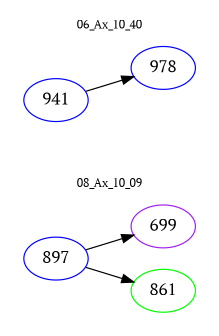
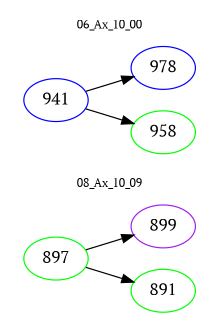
(110, 26) -> (110, 26)
none -> (163, 132)
(163, 226) -> (163, 226)
(56, 259) -> (56, 259)
(163, 291) -> (163, 291)
